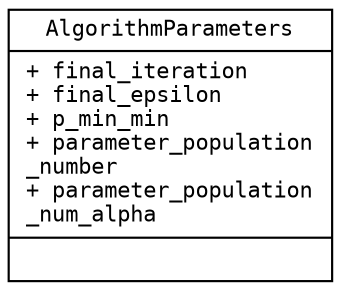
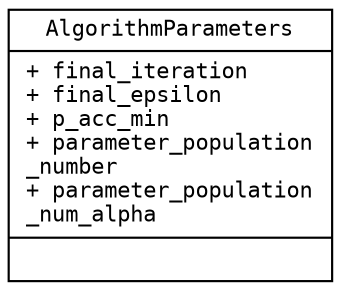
(99, 119) -> (99, 119)
